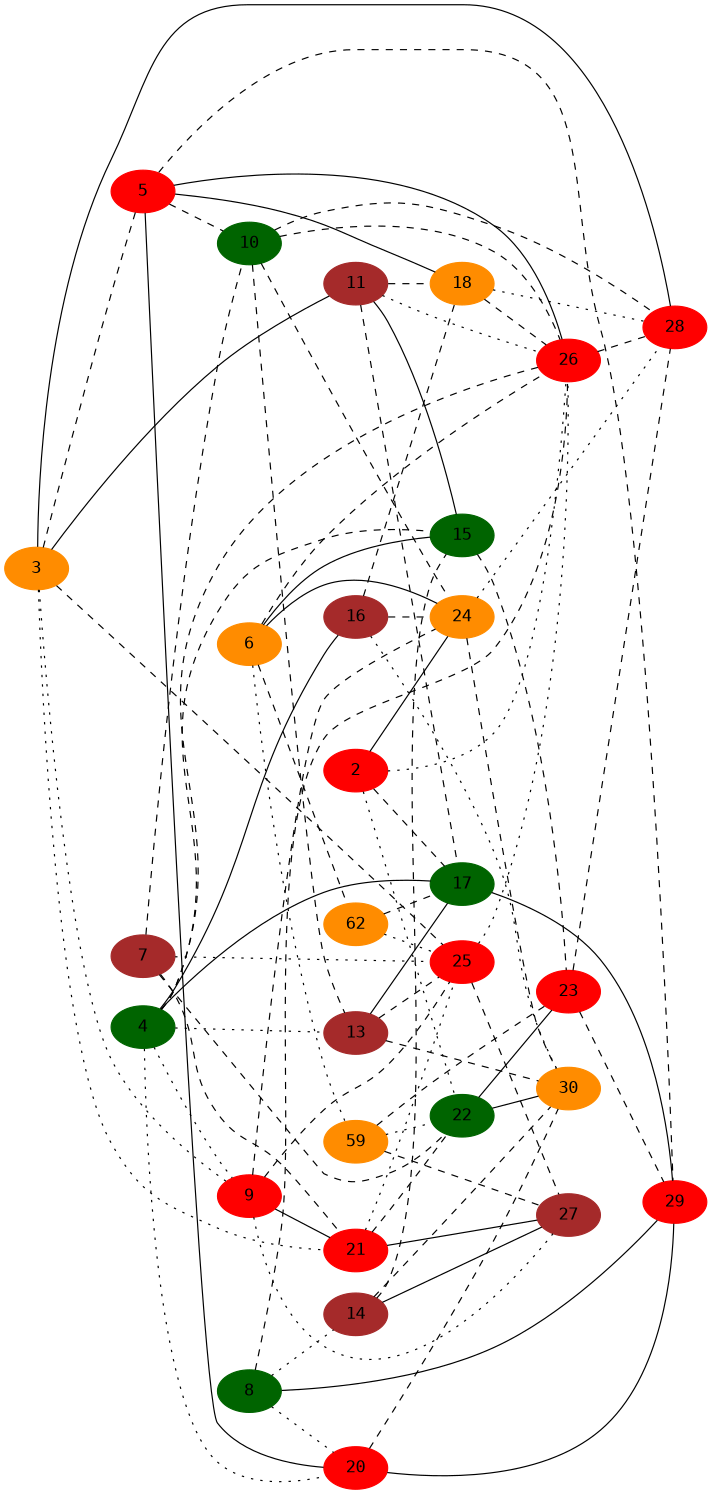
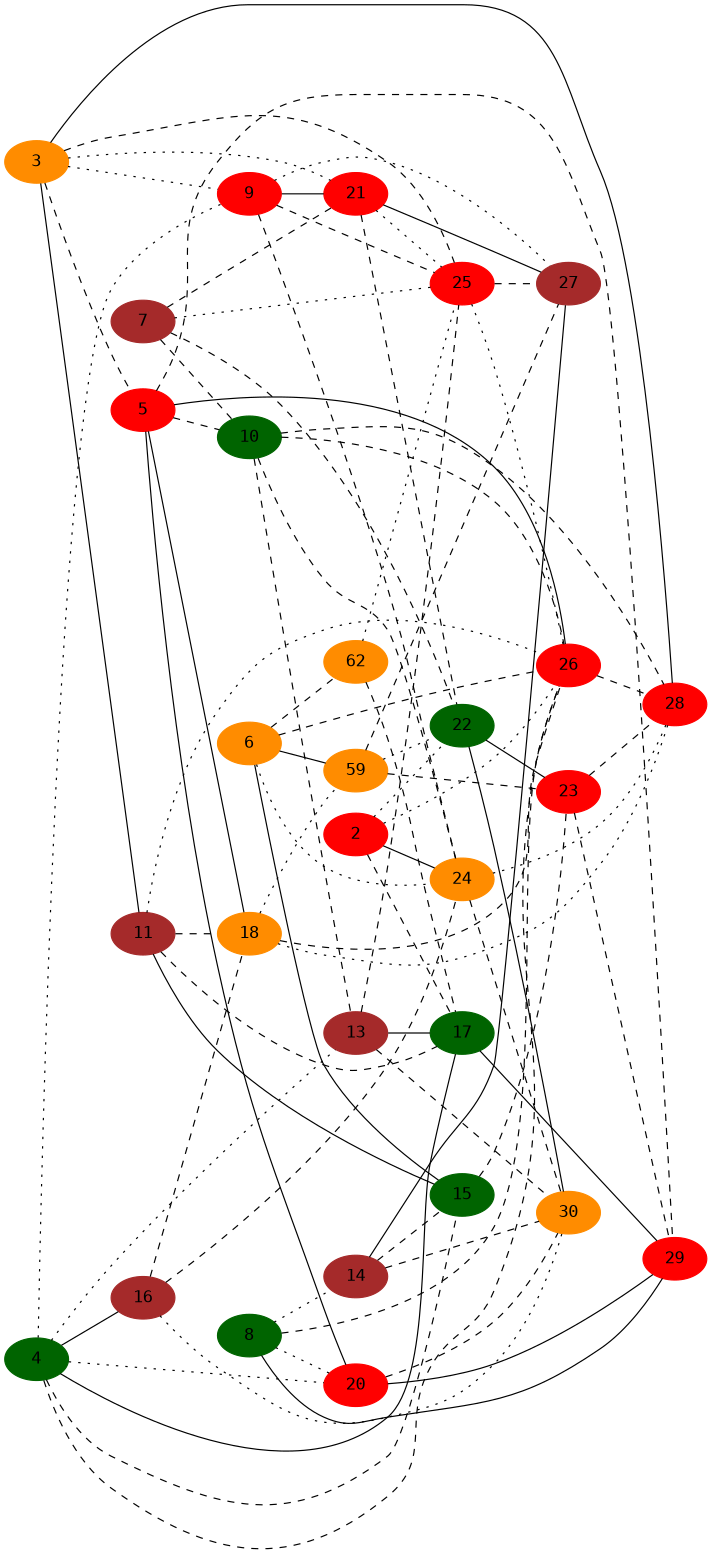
(347, 581) -> (314, 859)
none -> (292, 851)
(280, 862) -> (297, 756)
